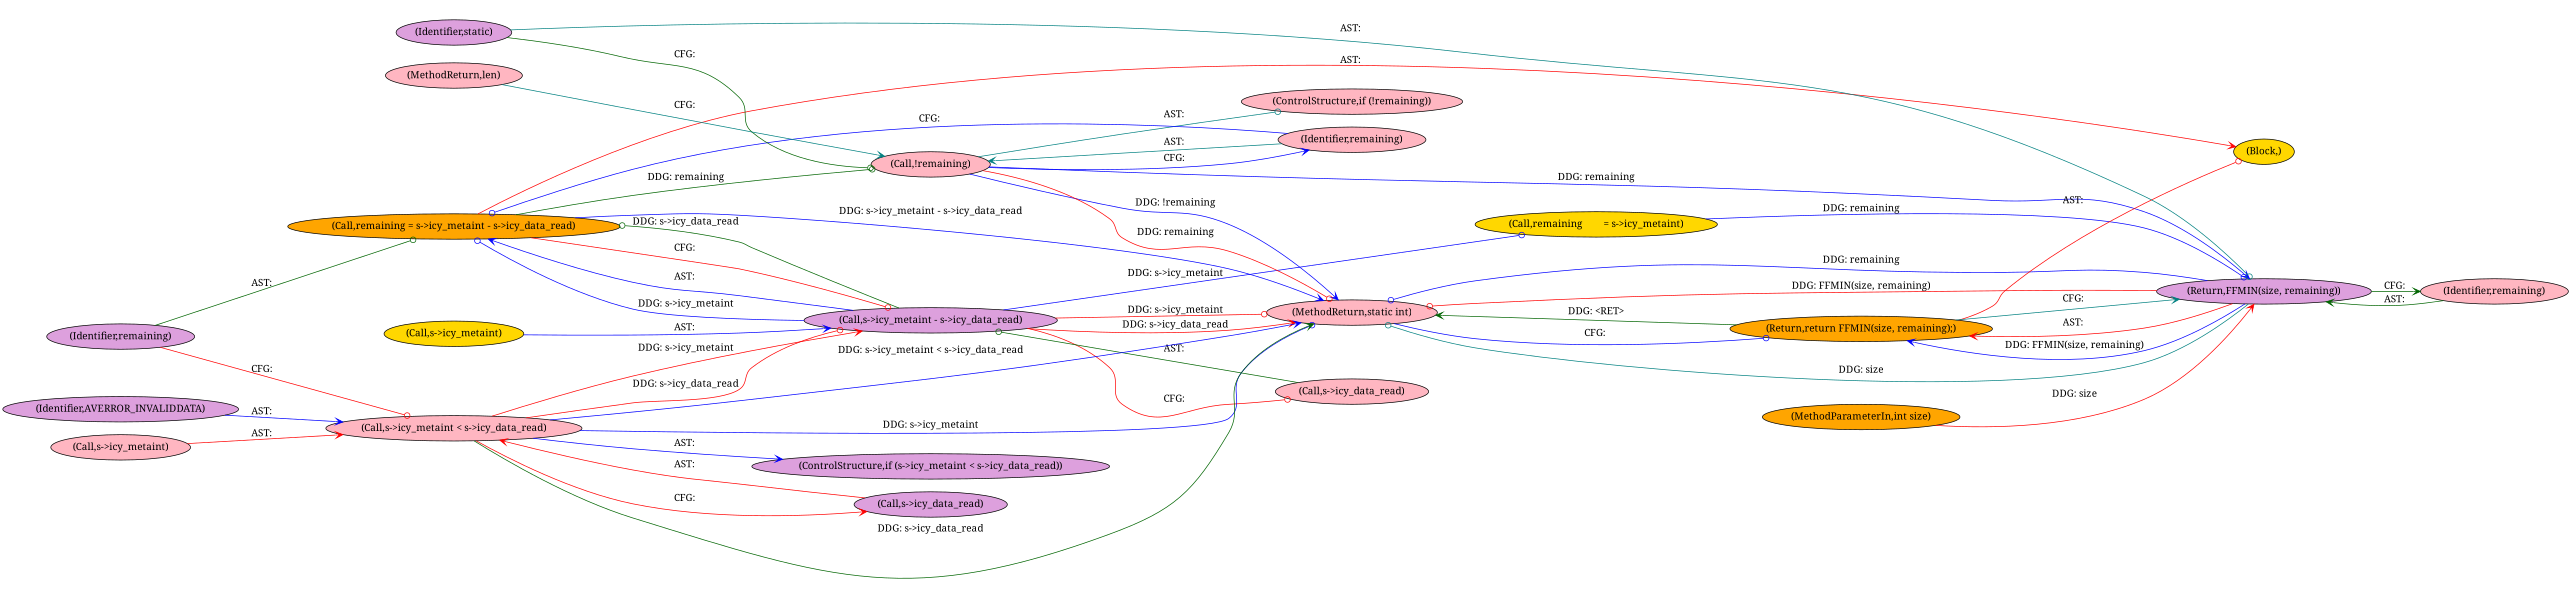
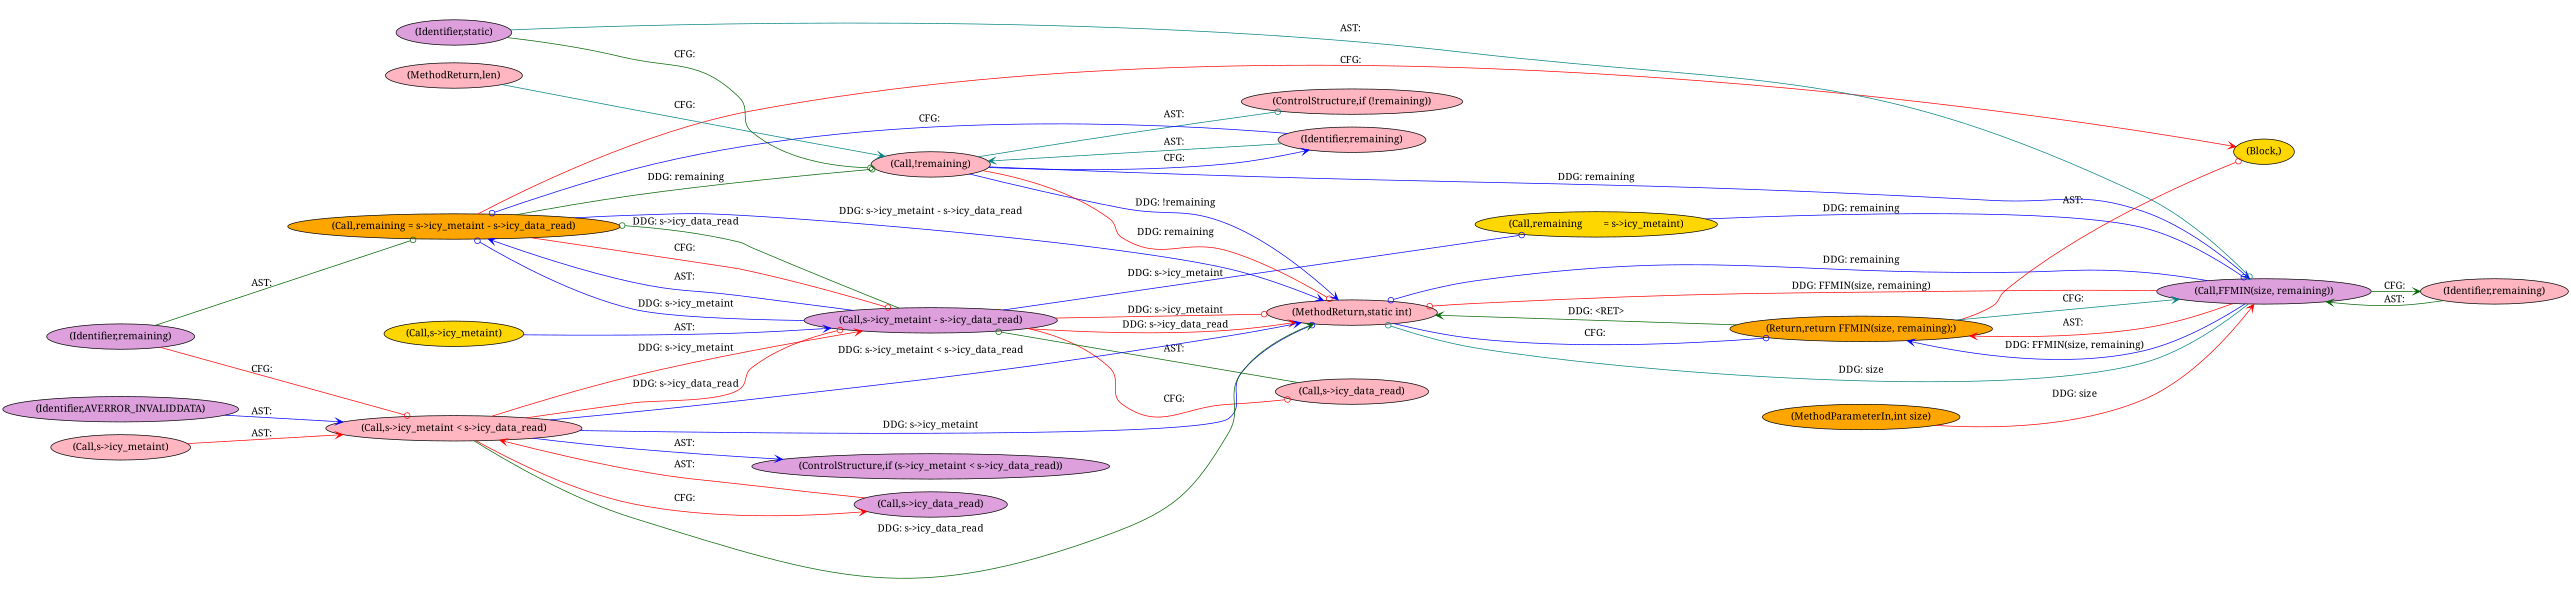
(1352, 60) -> (1352, 60)
(2264, 291) -> (2264, 291)
